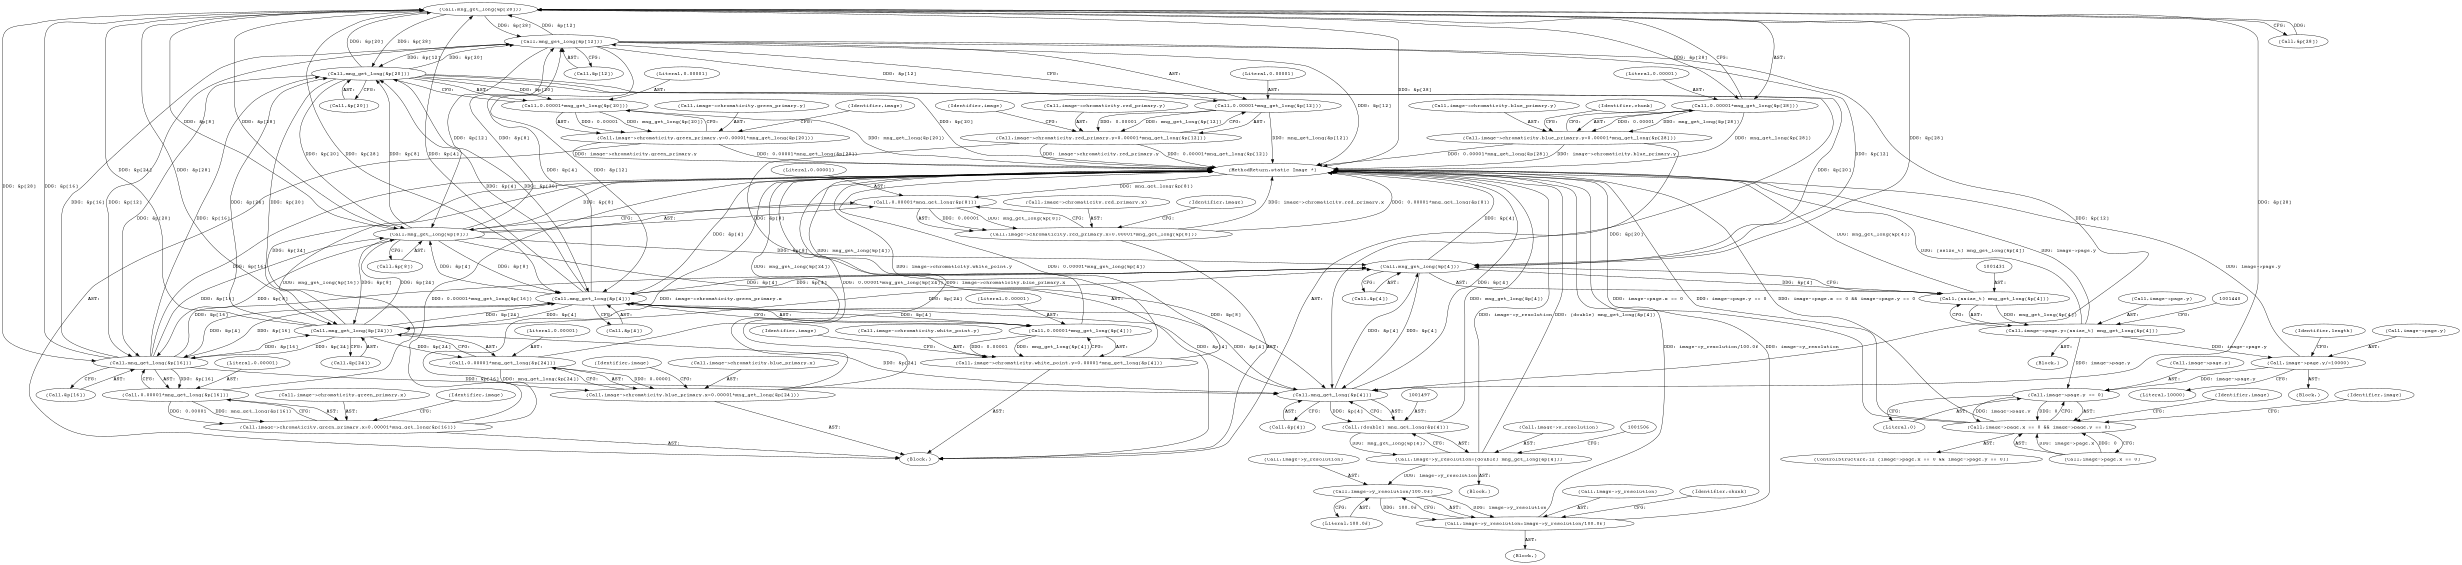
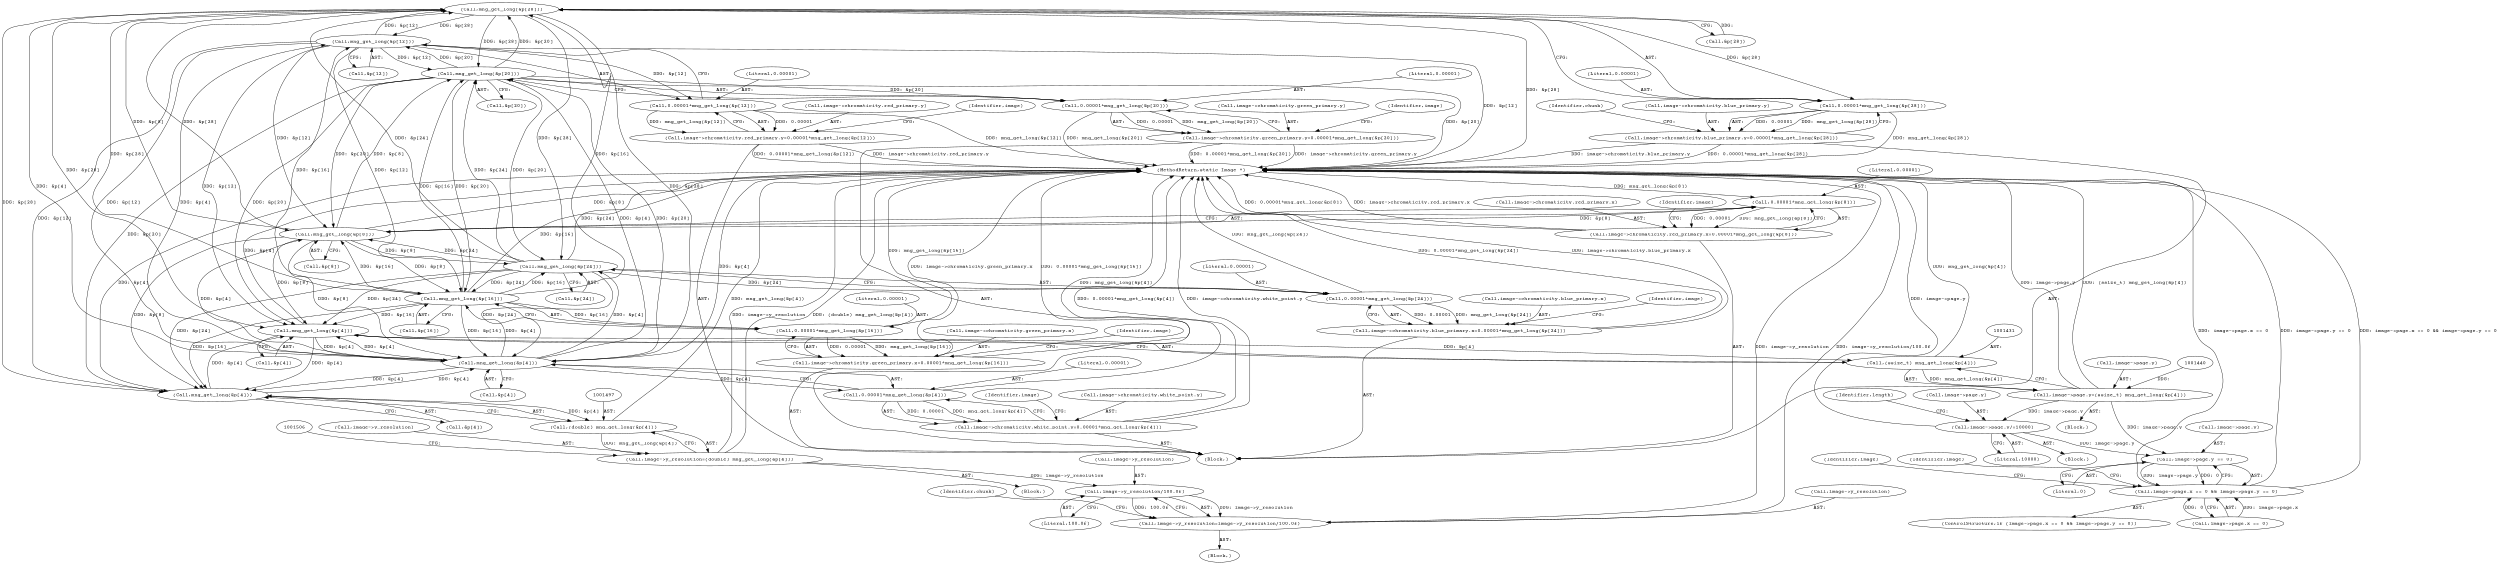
(490, 134) -> none
(2186, 315) -> (2165, 379)
none -> (2011, 444)
